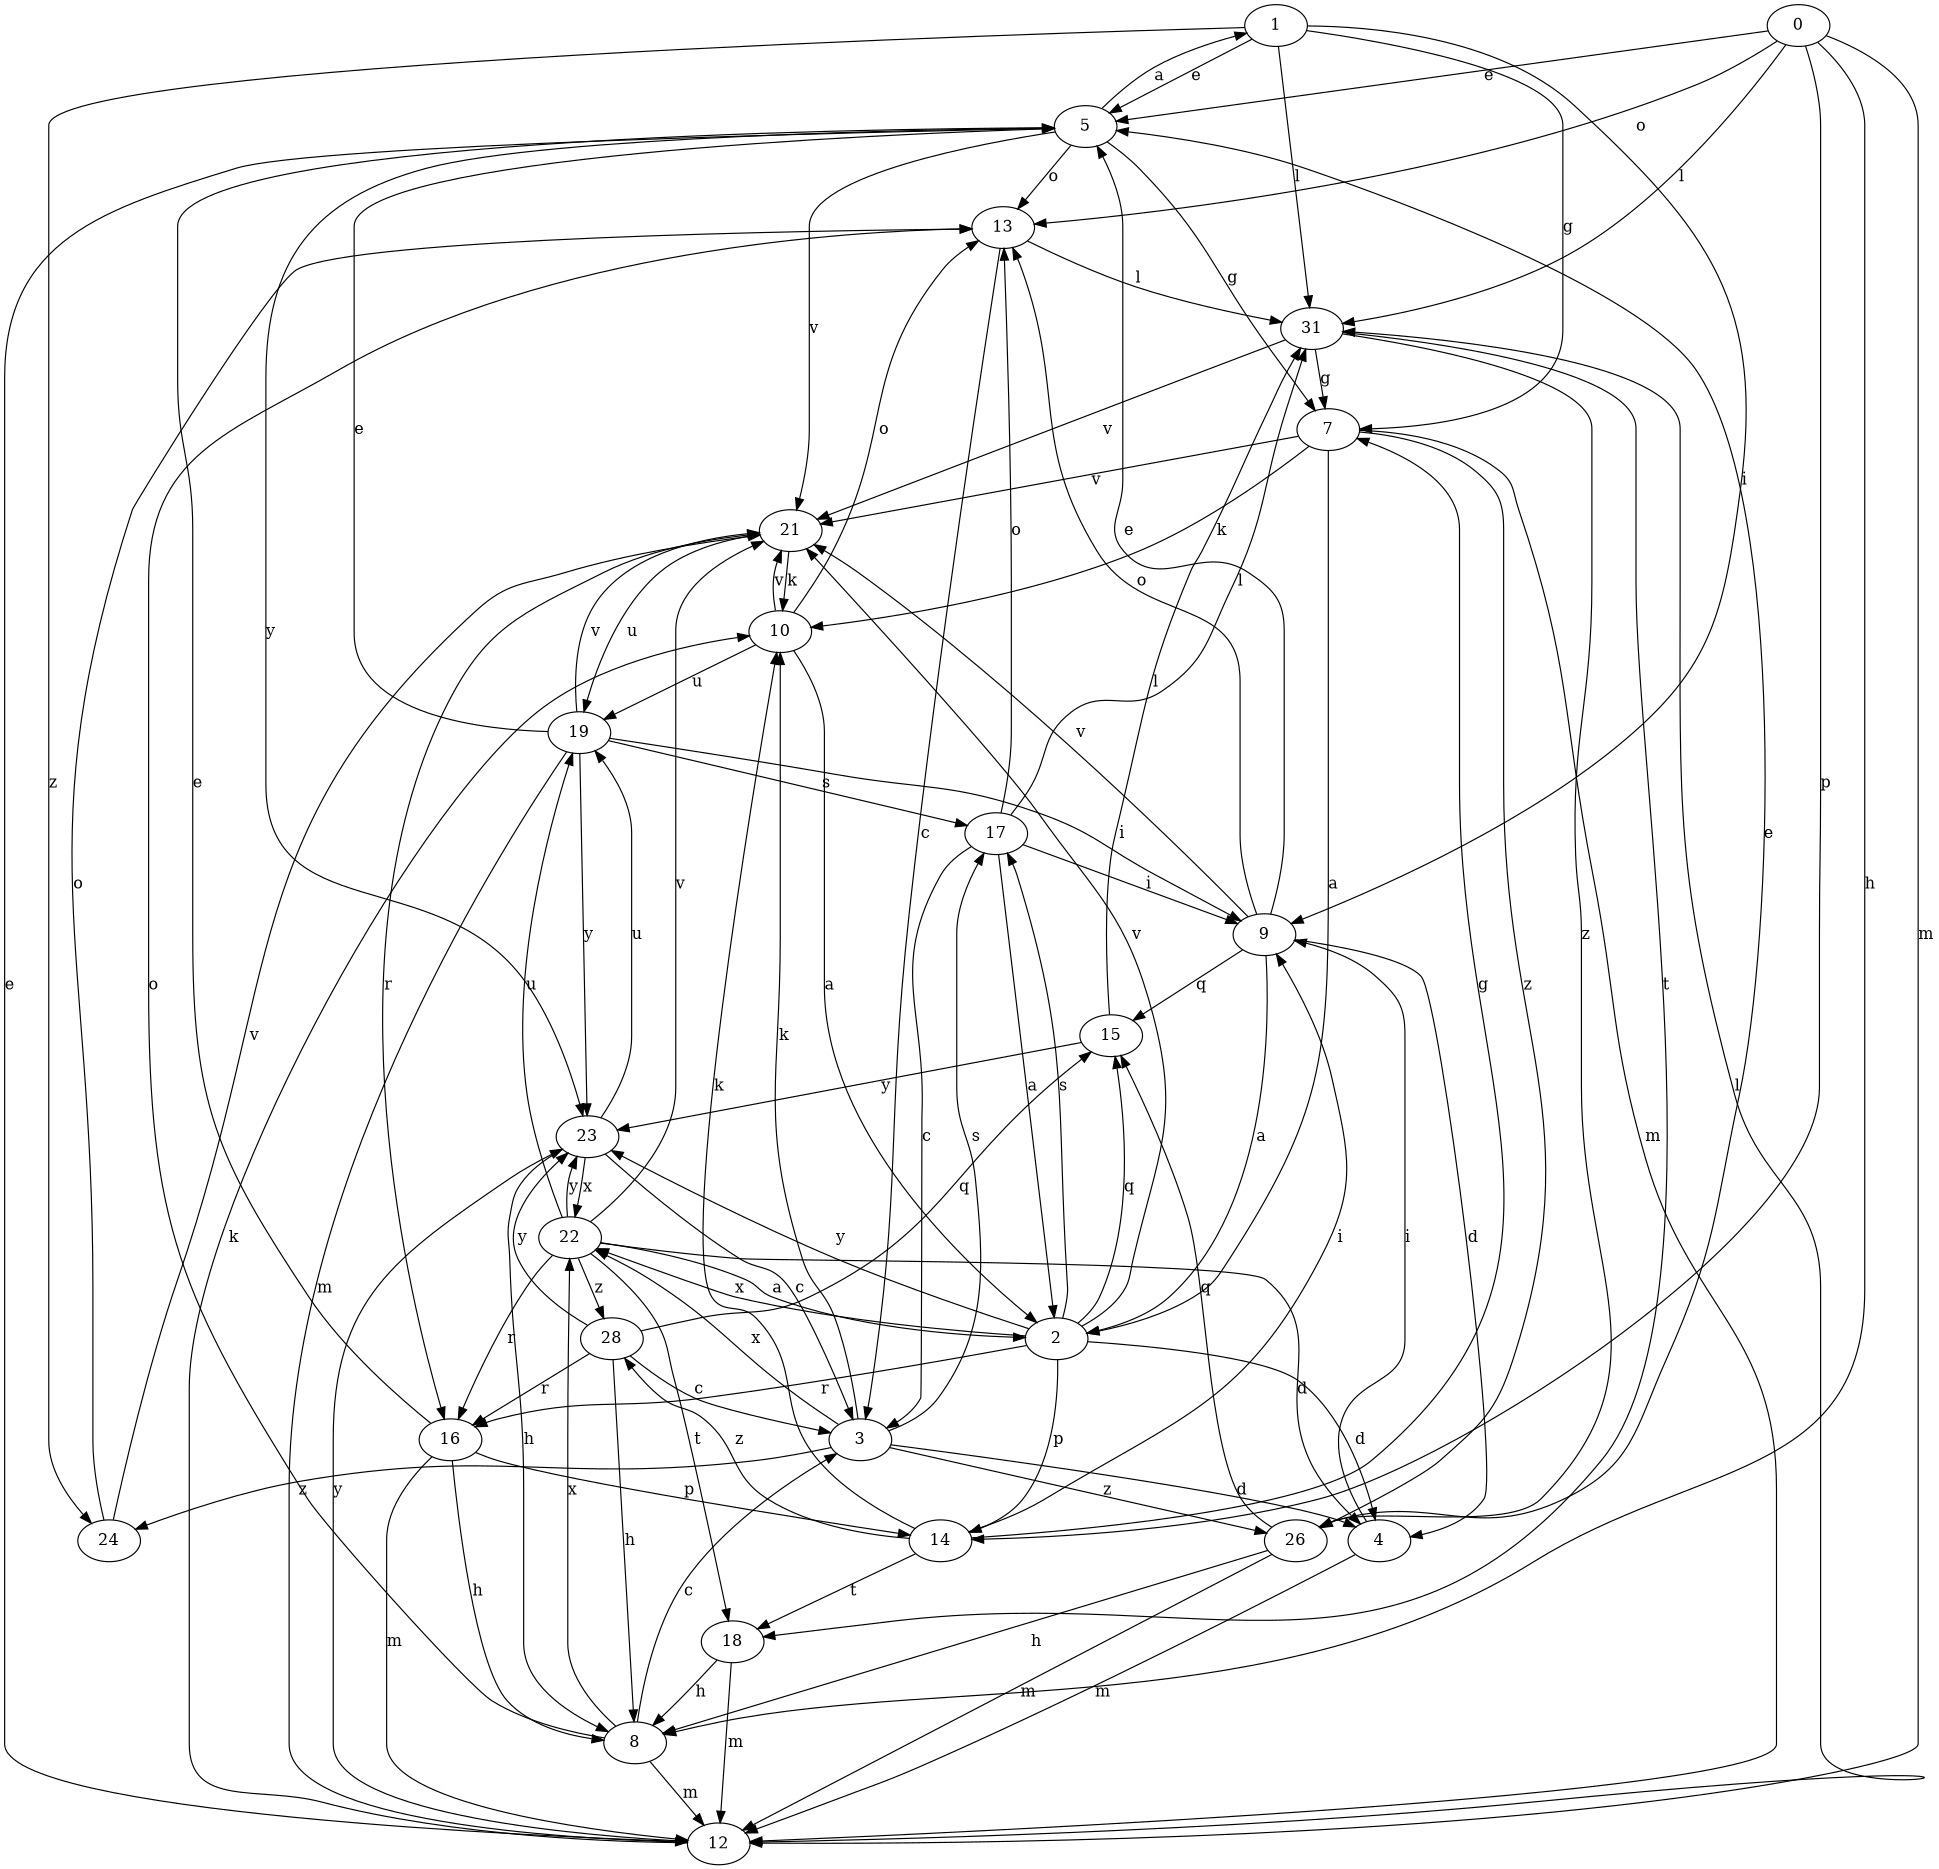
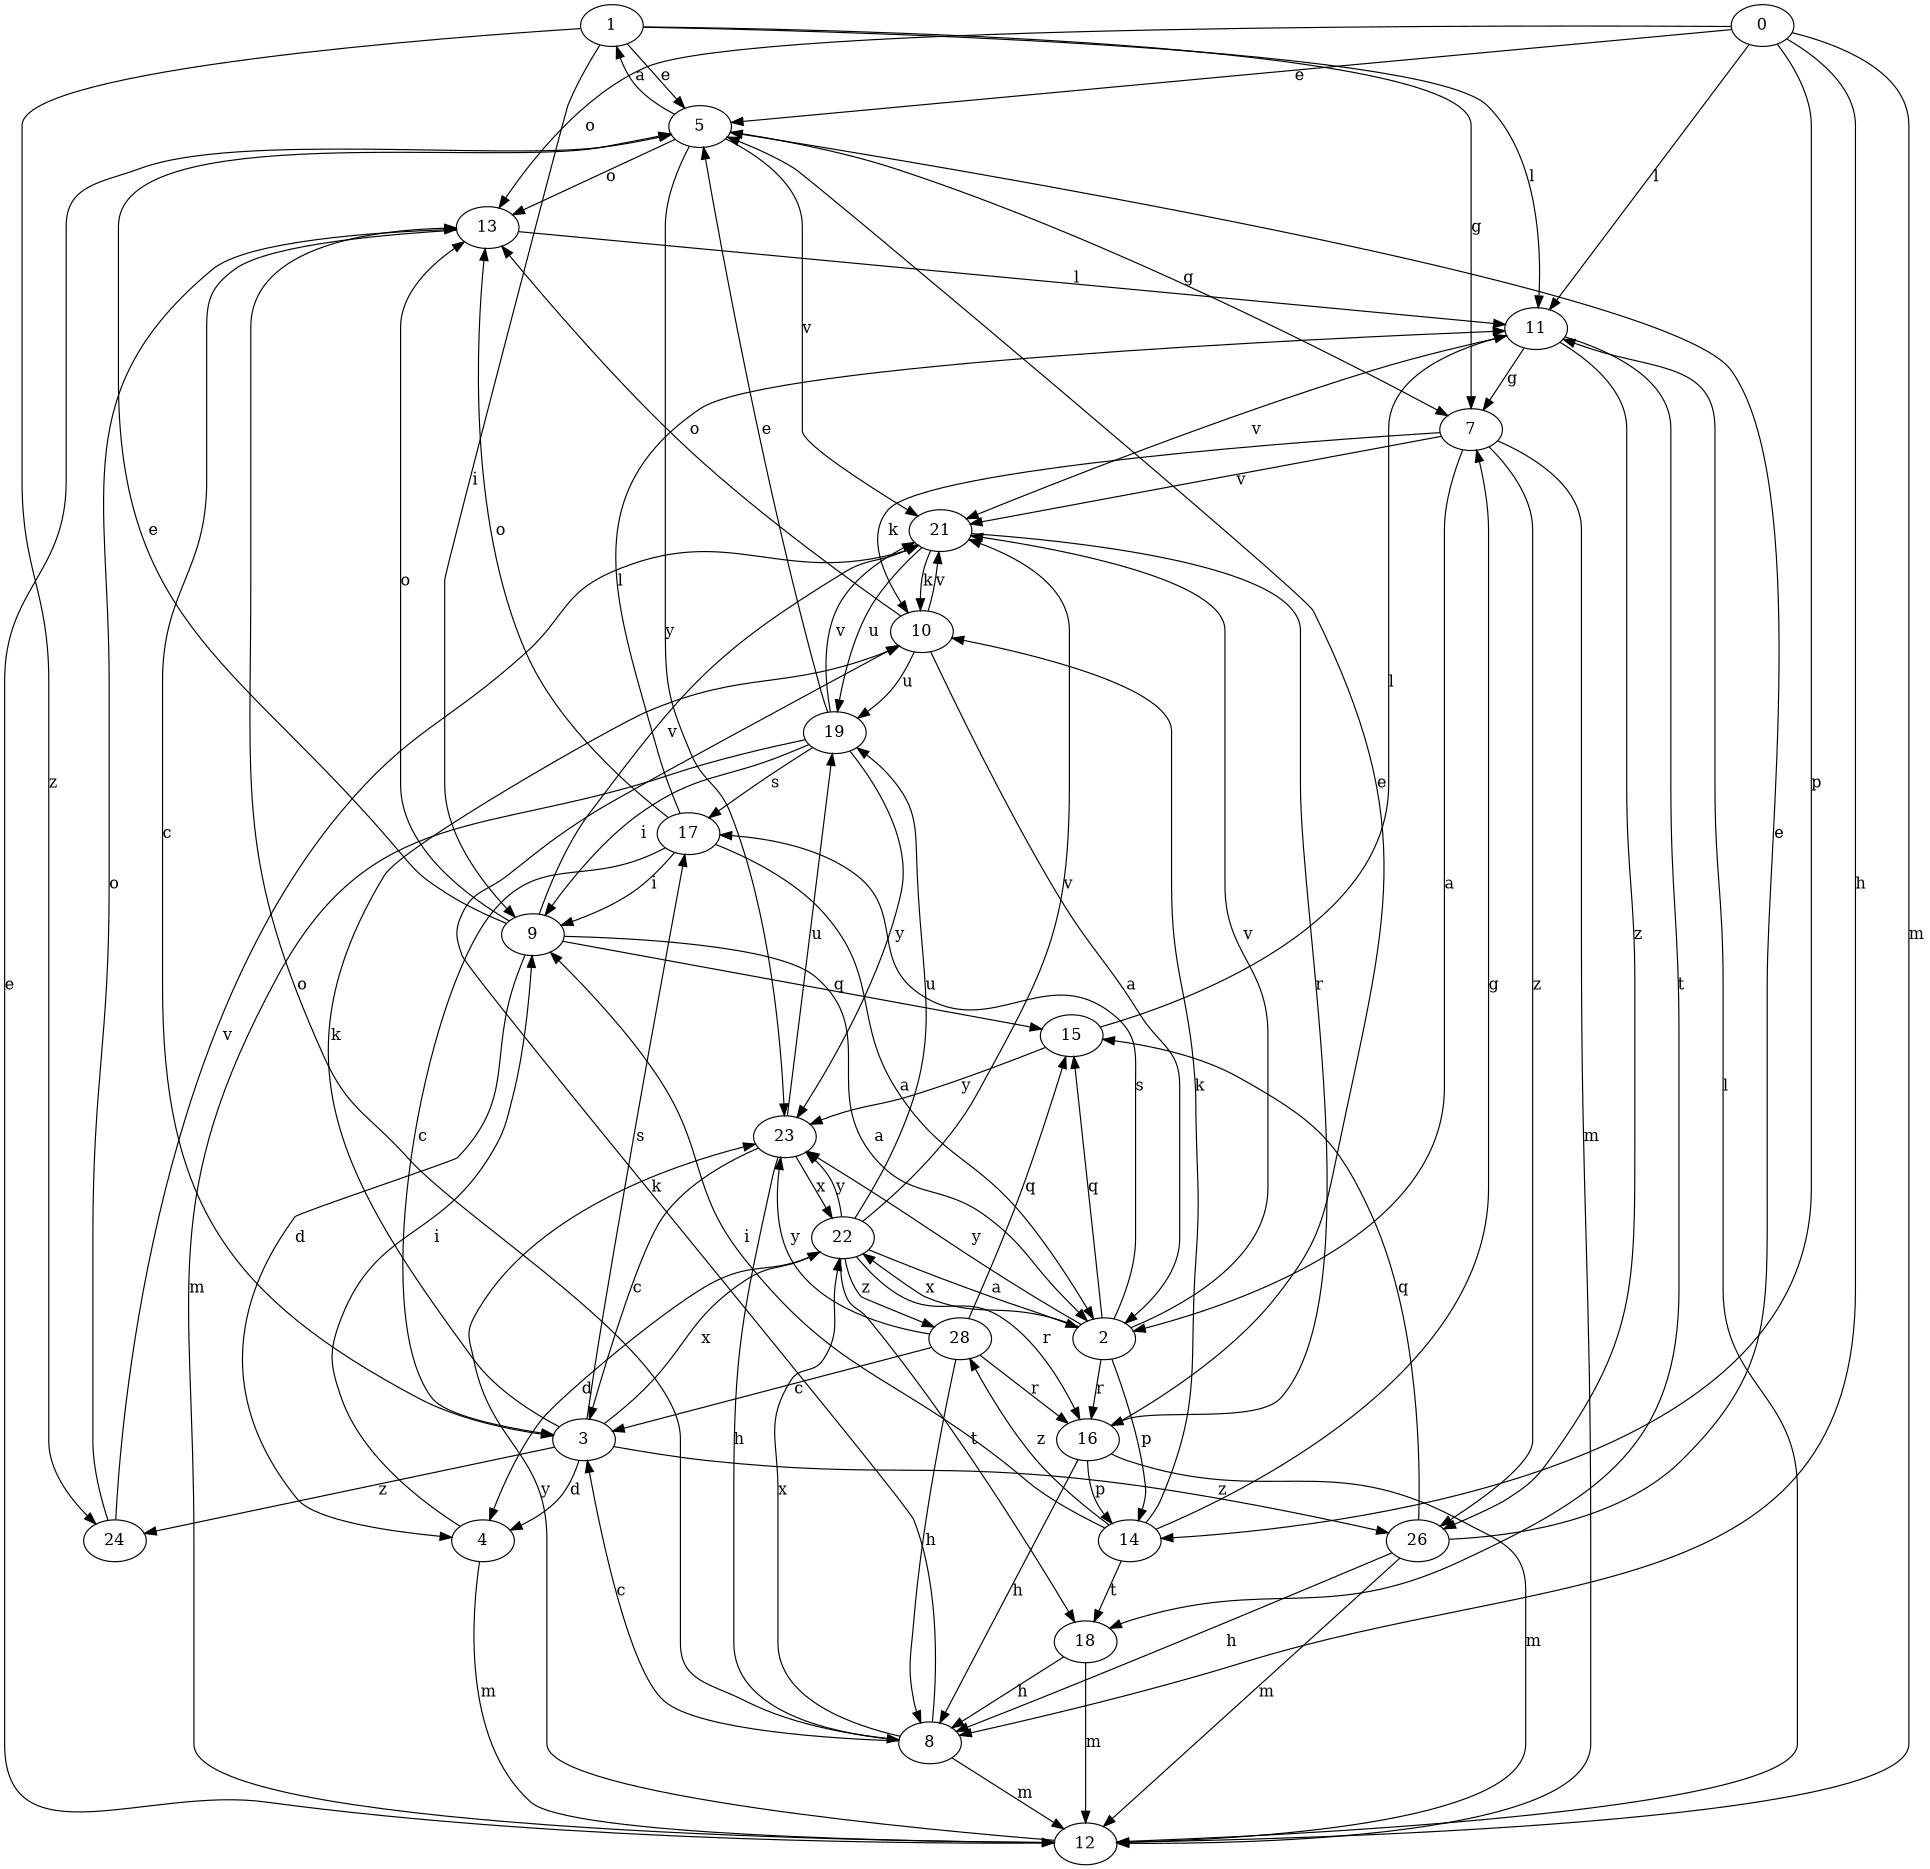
(1312, 329) -> (1536, 329)
(196, 1337) -> (580, 1105)
(1268, 1368) -> none
